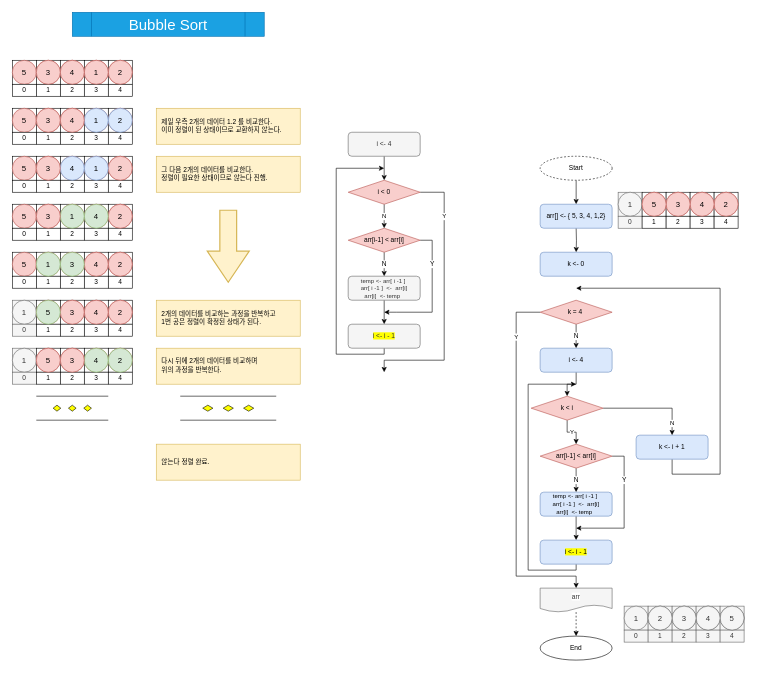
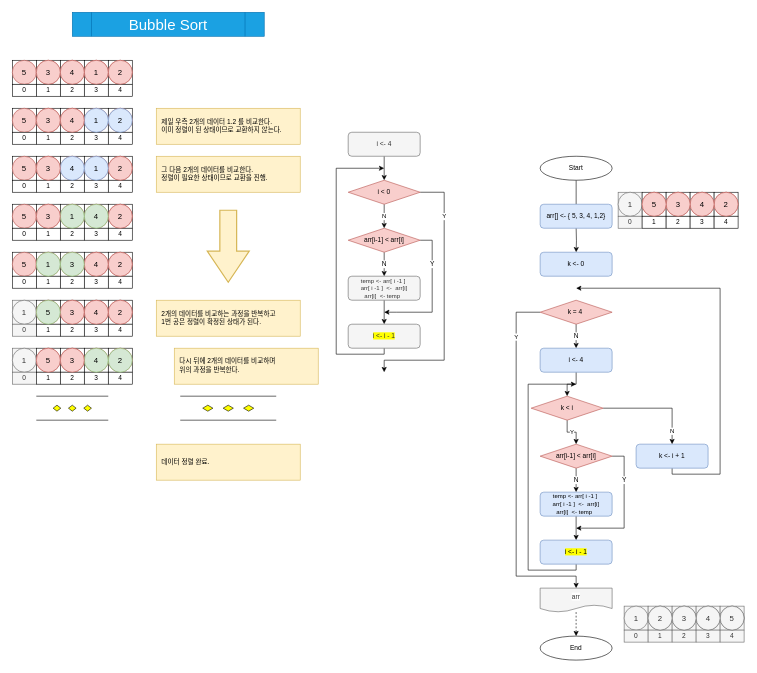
(576, 168) -> (576, 168)
(219, 174) -> (219, 174)
(576, 198) -> (576, 200)
(228, 366) -> (246, 366)
(672, 447) -> (672, 456)
(188, 462) -> (188, 462)
